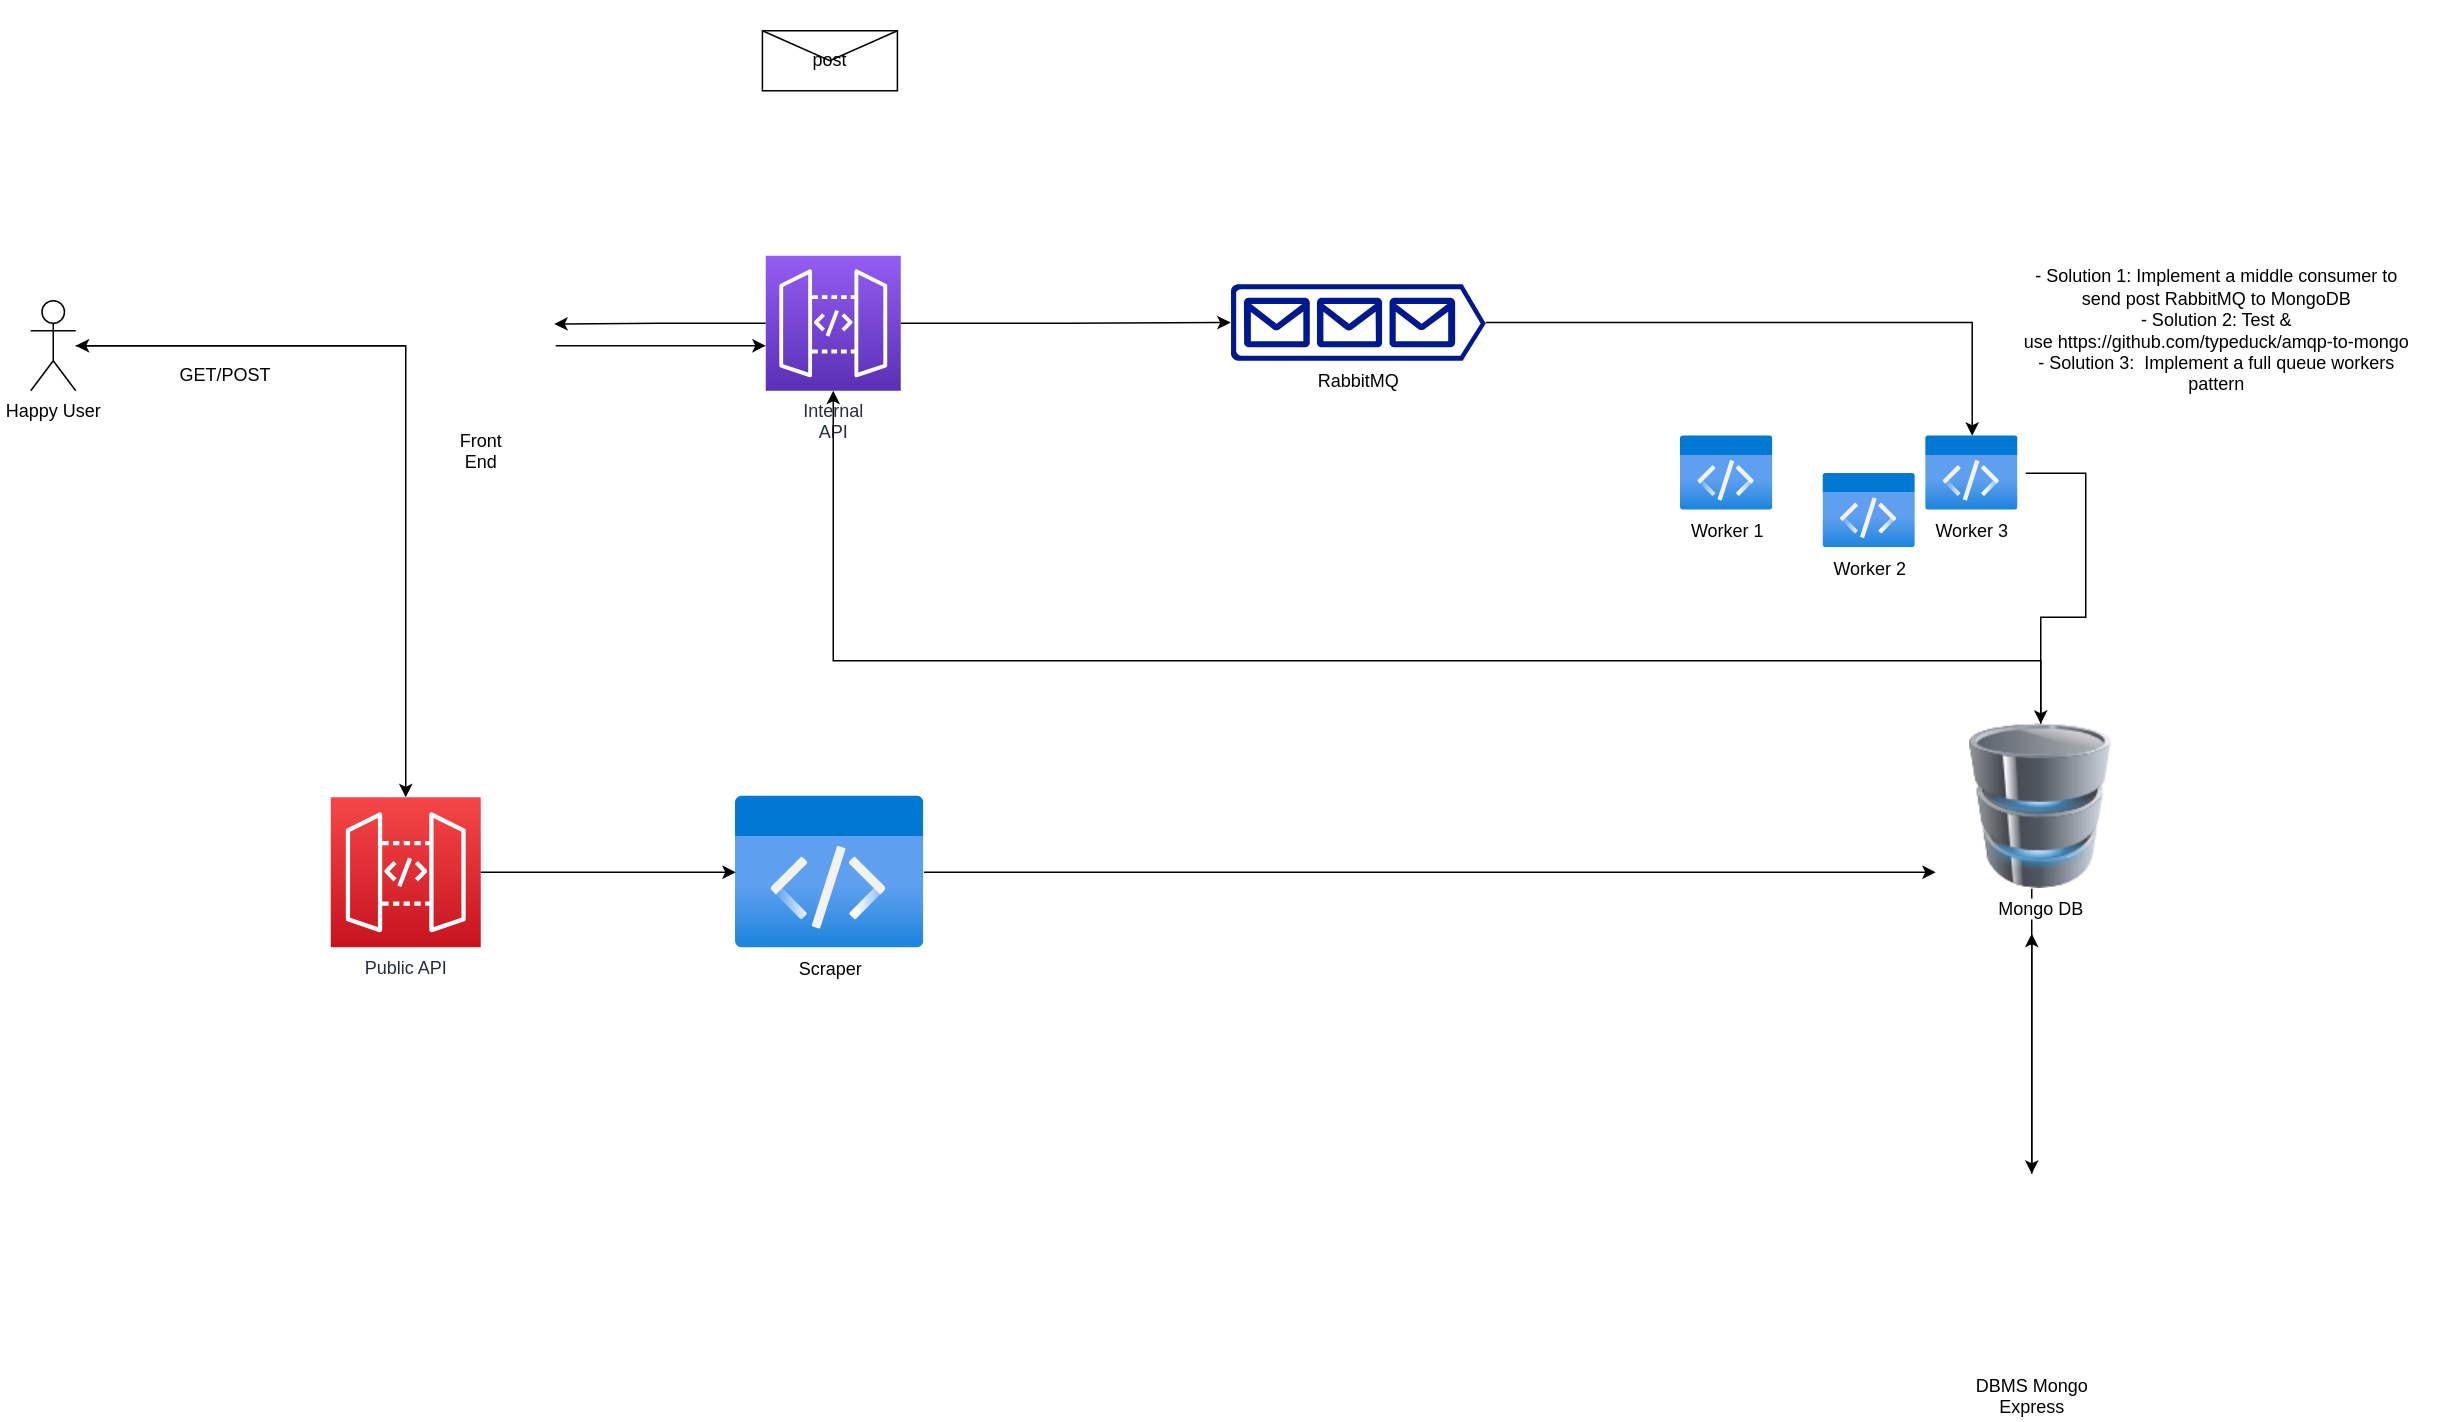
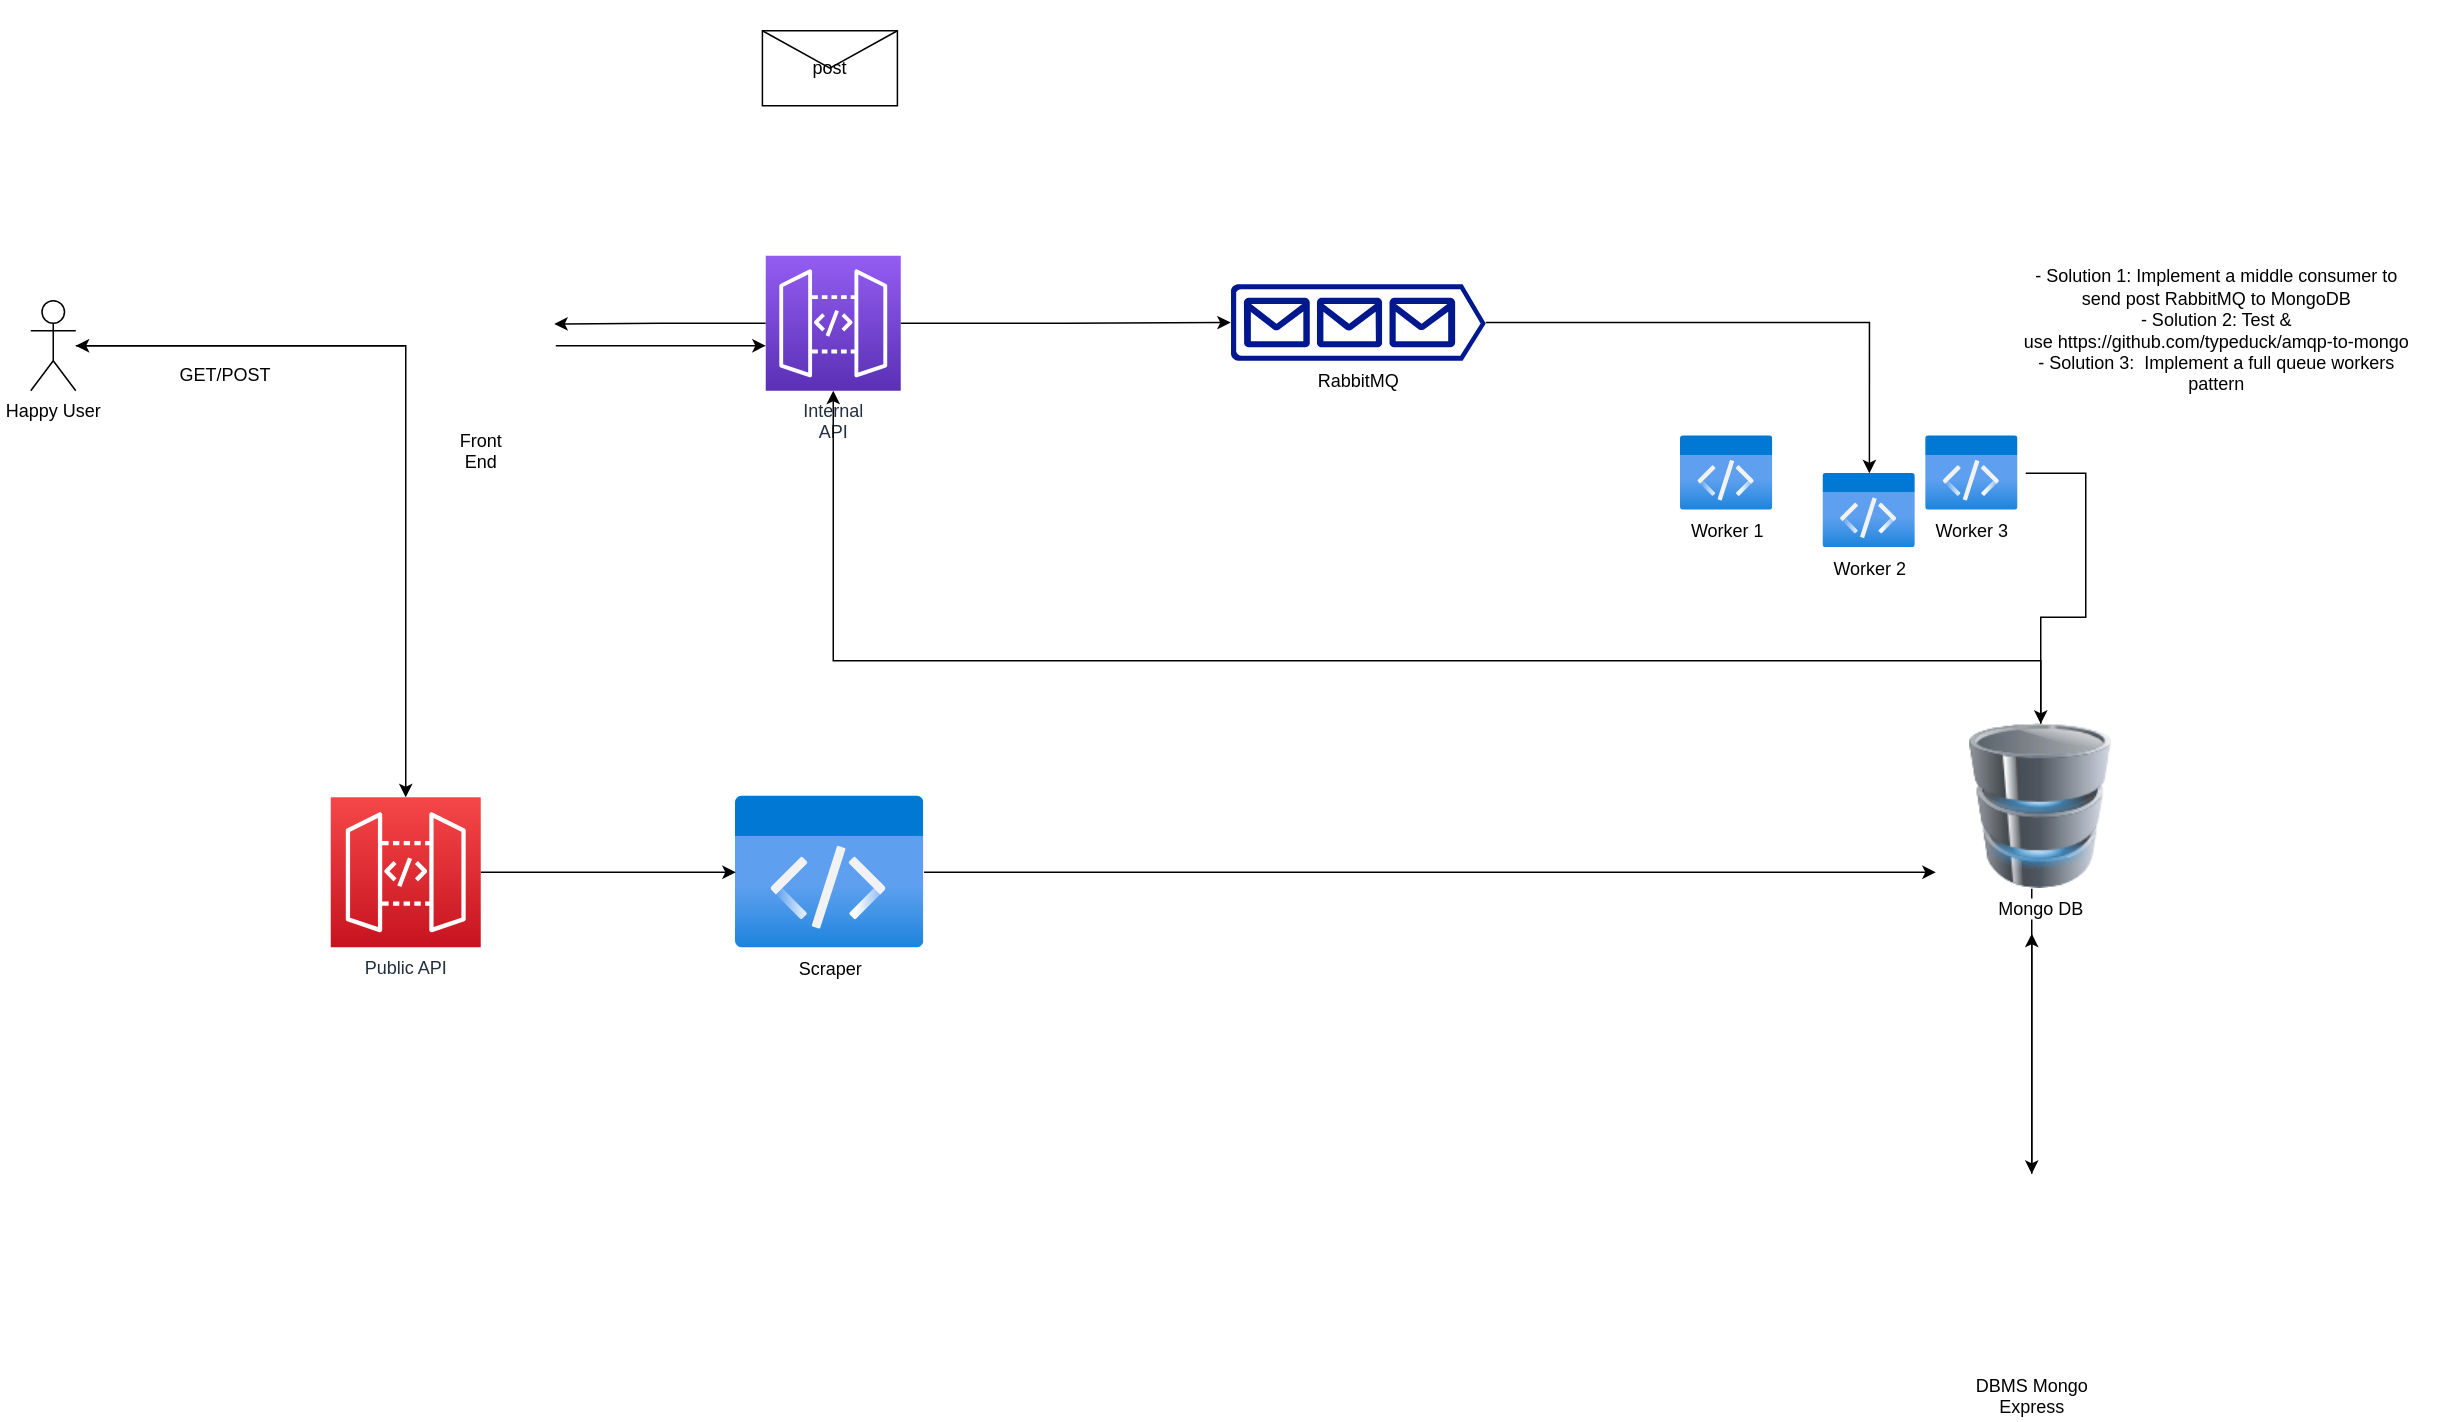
(830, 61) -> (830, 68)
(1971, 323) -> (1869, 392)
